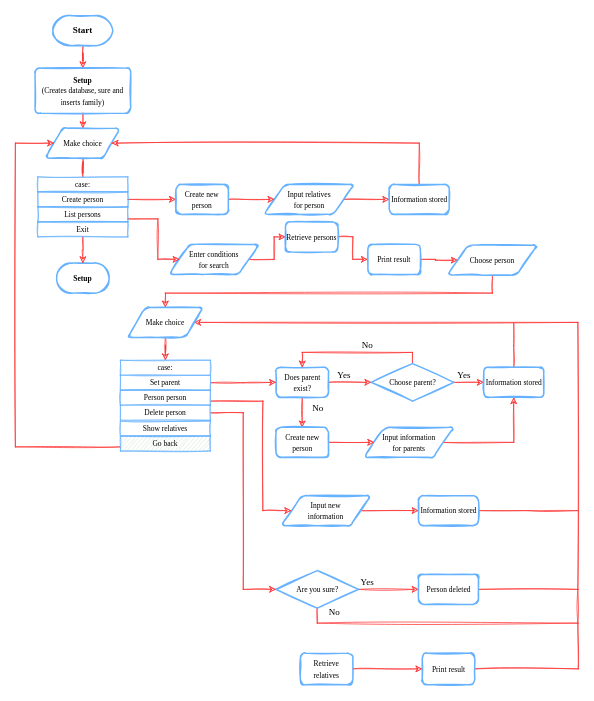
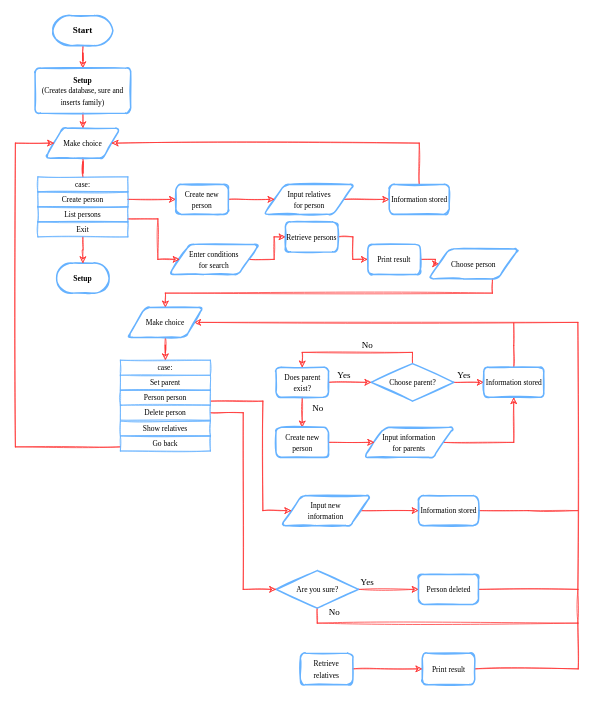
(492, 260) -> (474, 264)
(241, 383) -> (165, 392)
(165, 443) -> (165, 443)
